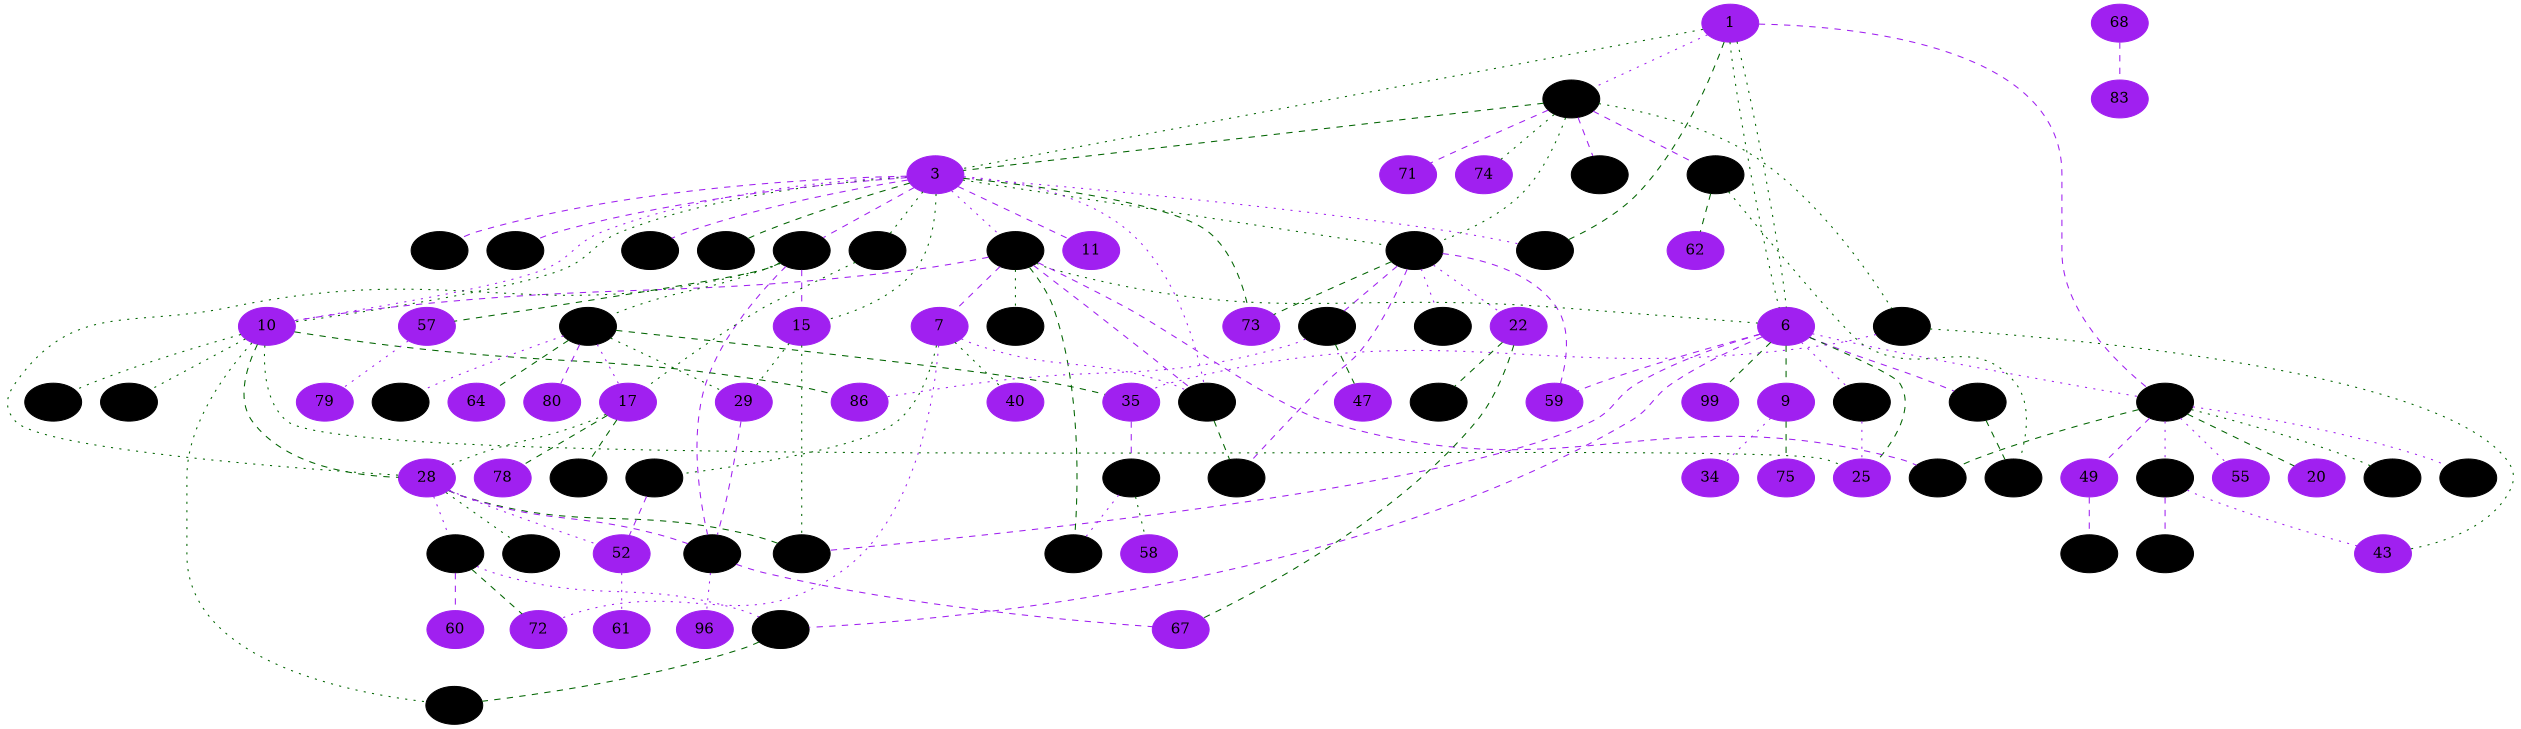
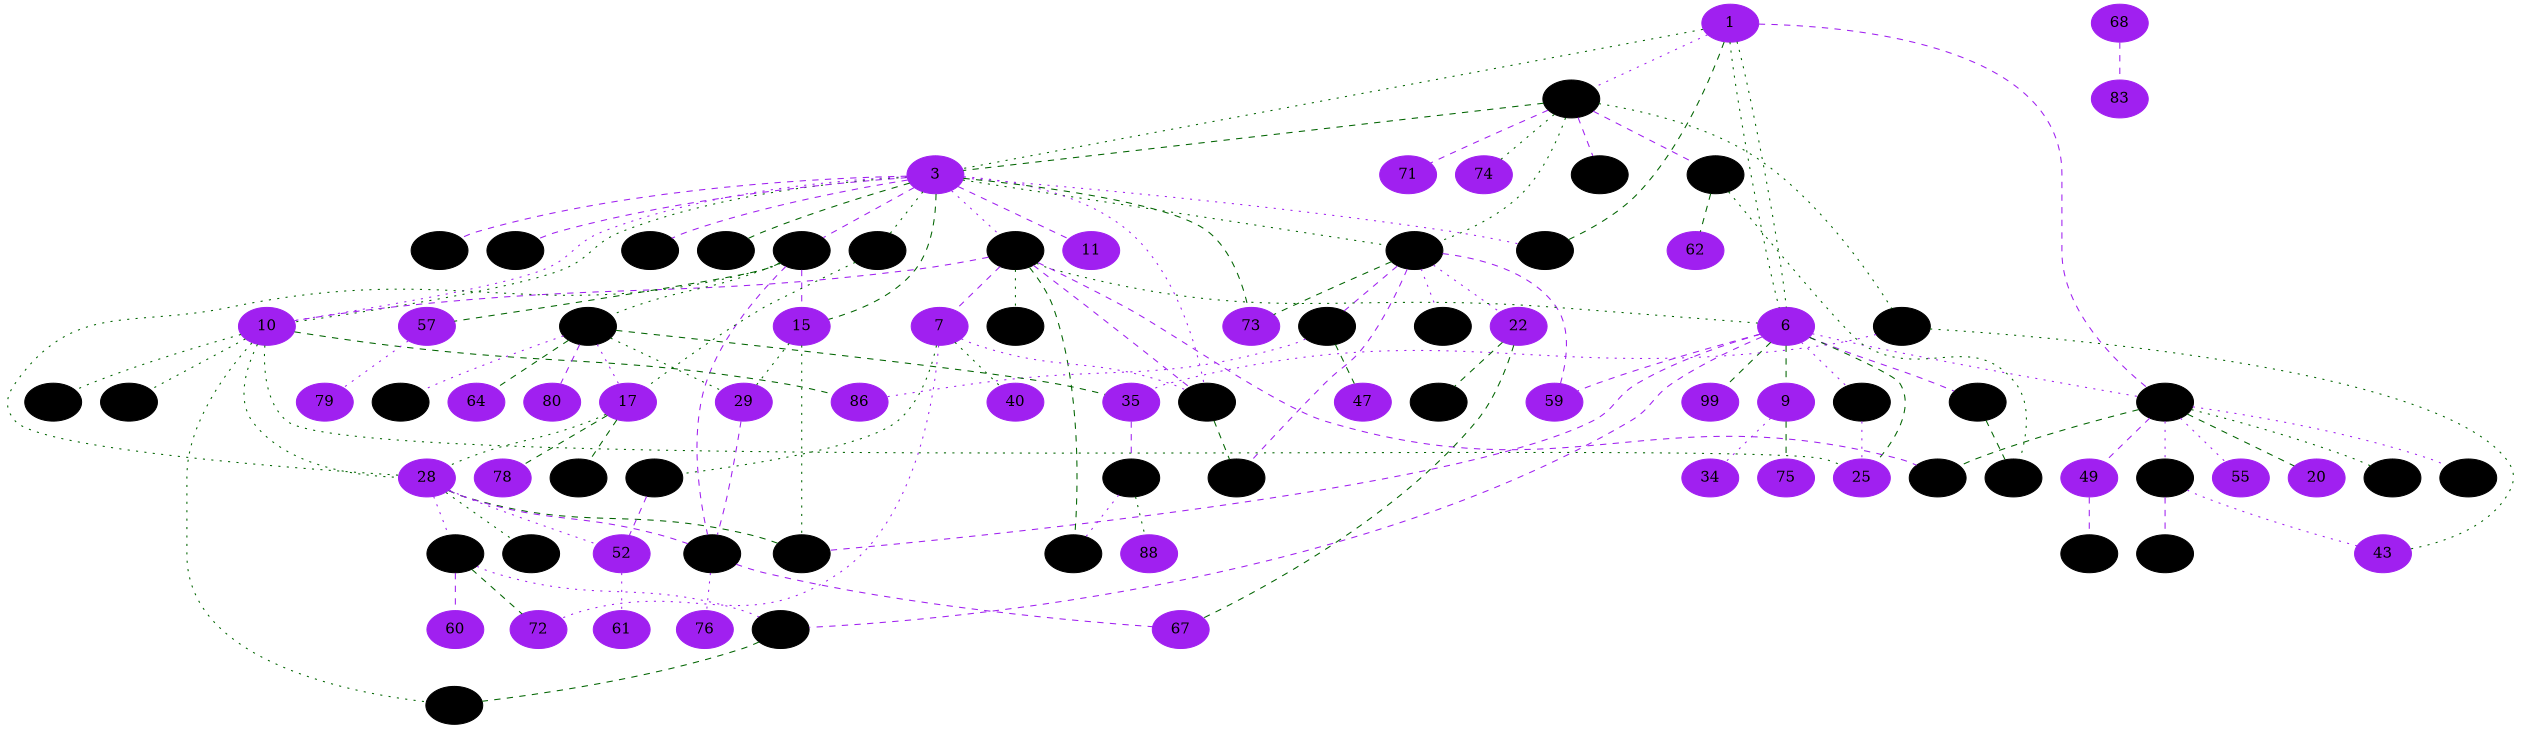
(908, 278) -> (908, 278)
(282, 448) -> (282, 448)
(1149, 554) -> (1149, 554)
(705, 630) -> (705, 630)
